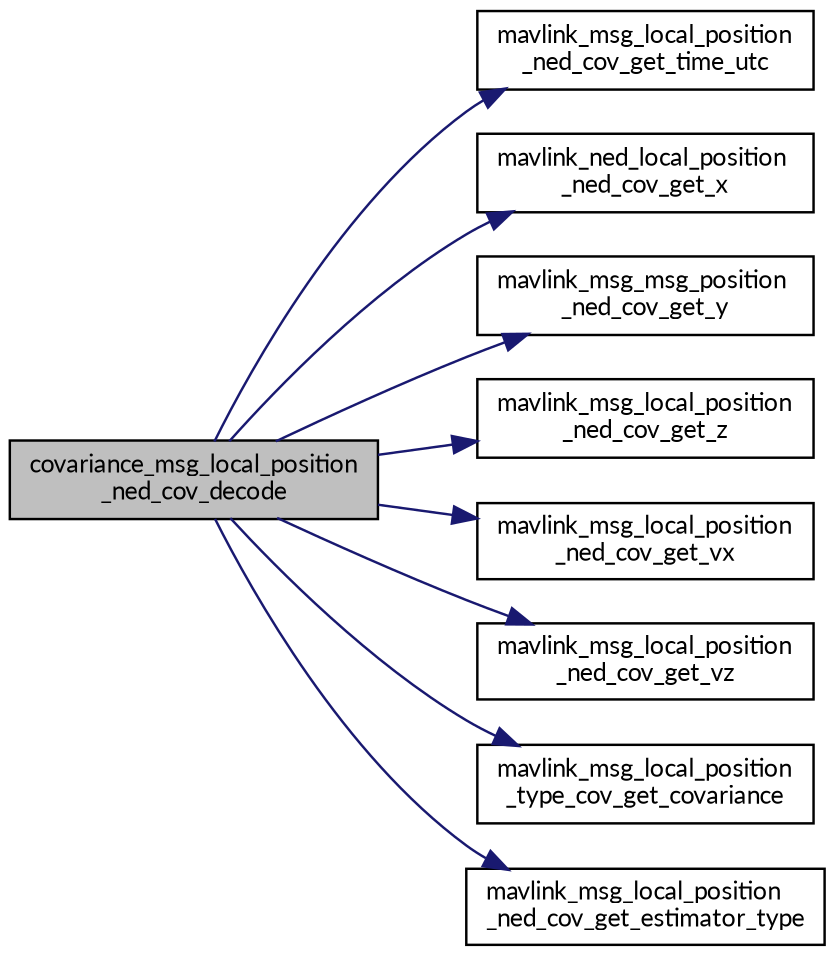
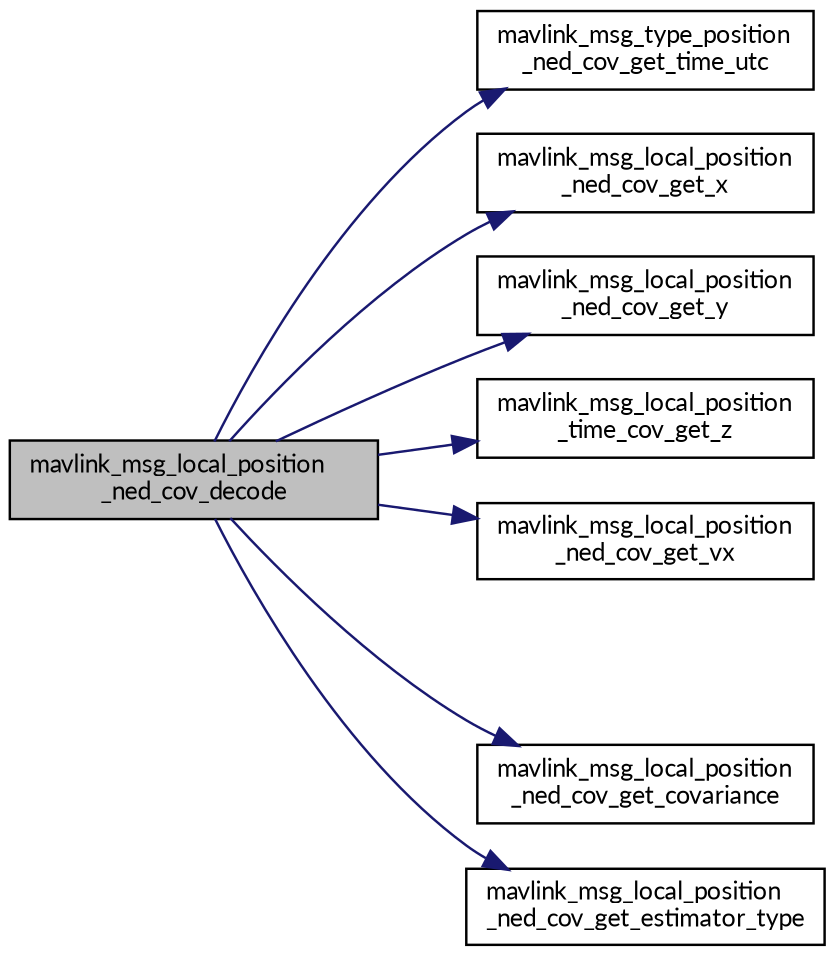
(645, 50) -> (645, 50)
(645, 173) -> (645, 173)
(645, 296) -> (645, 296)
(645, 418) -> (645, 418)
(194, 480) -> (194, 480)
(645, 661) -> none
(645, 784) -> (645, 784)
